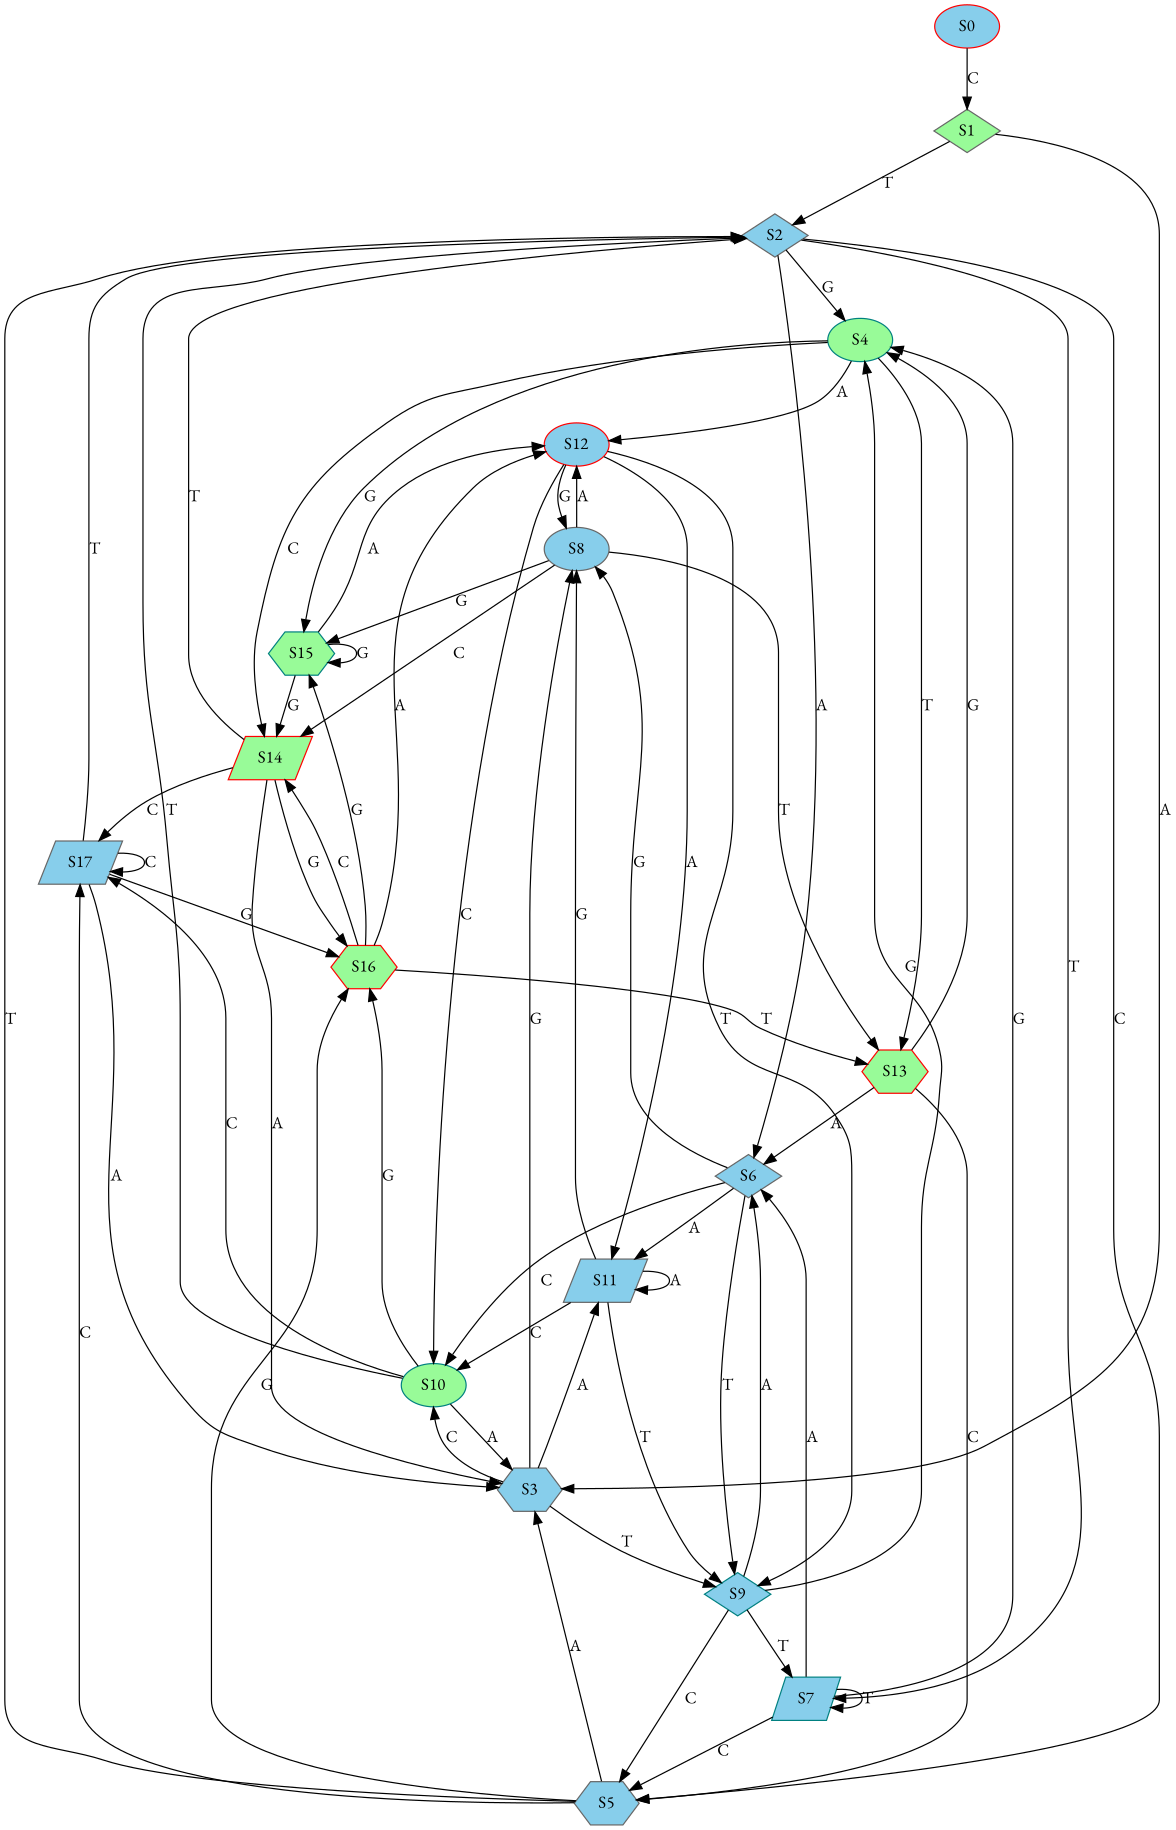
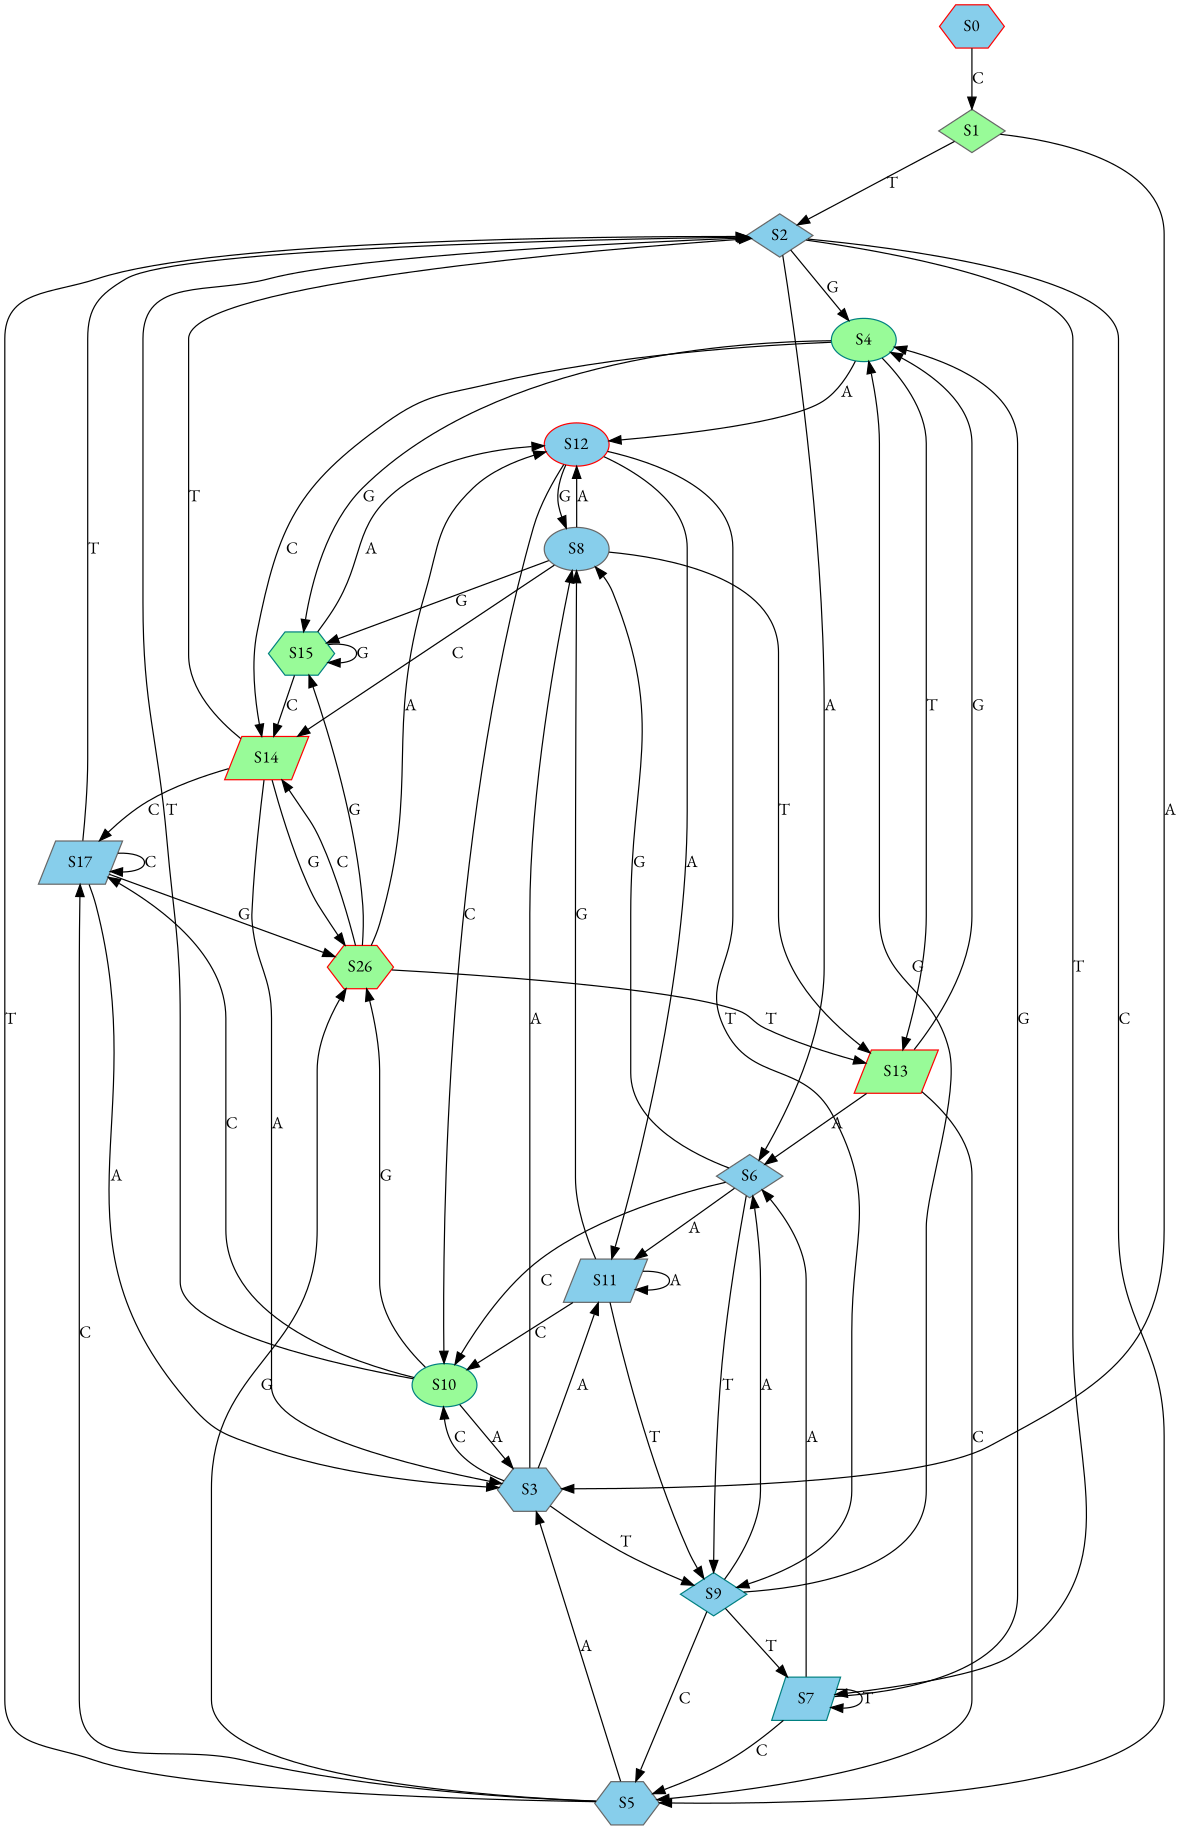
(967, 26) -> (972, 26)
(294, 706) -> (292, 706)
(364, 967) -> (360, 967)
(536, 1019) -> (536, 1019)
(895, 1072) -> (896, 1072)
